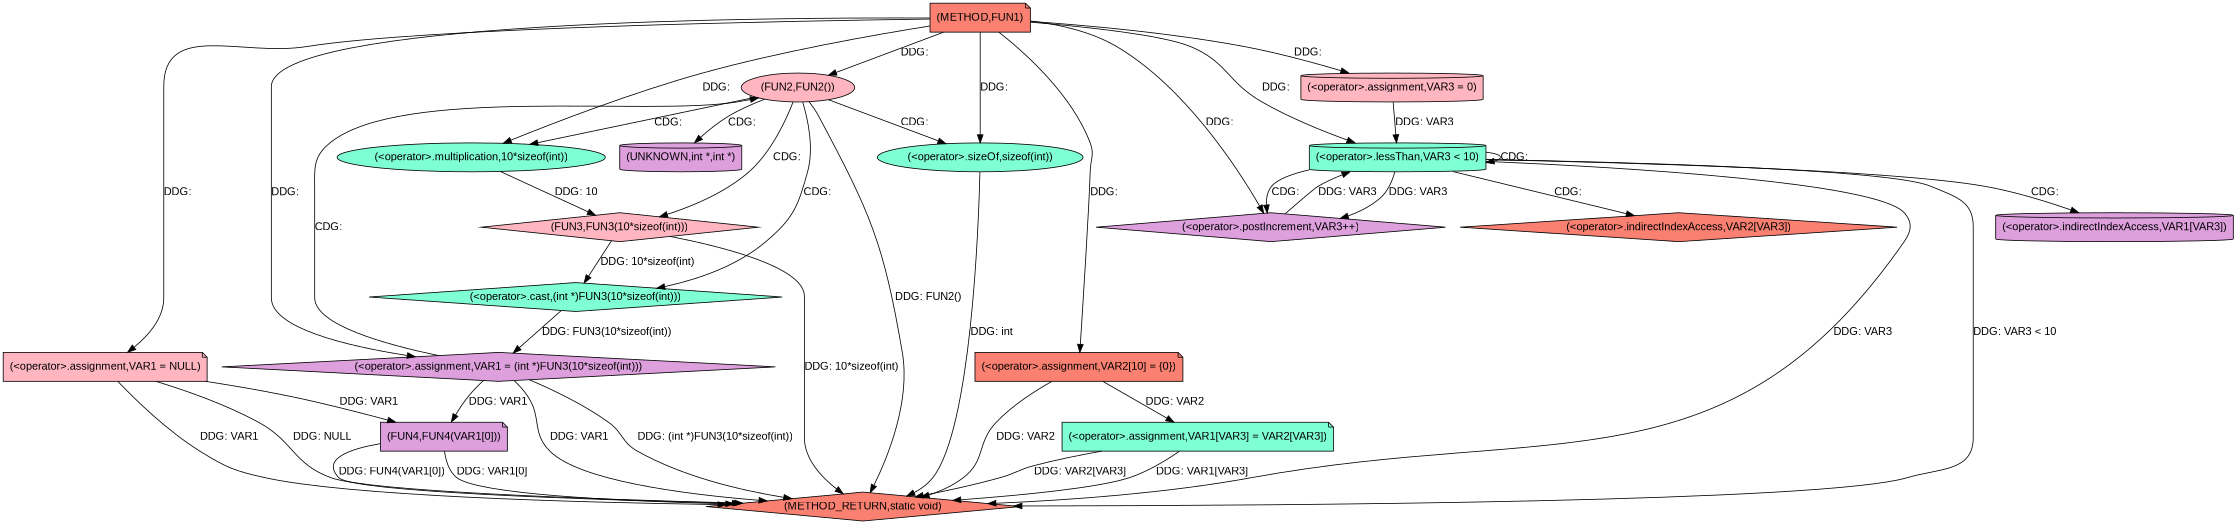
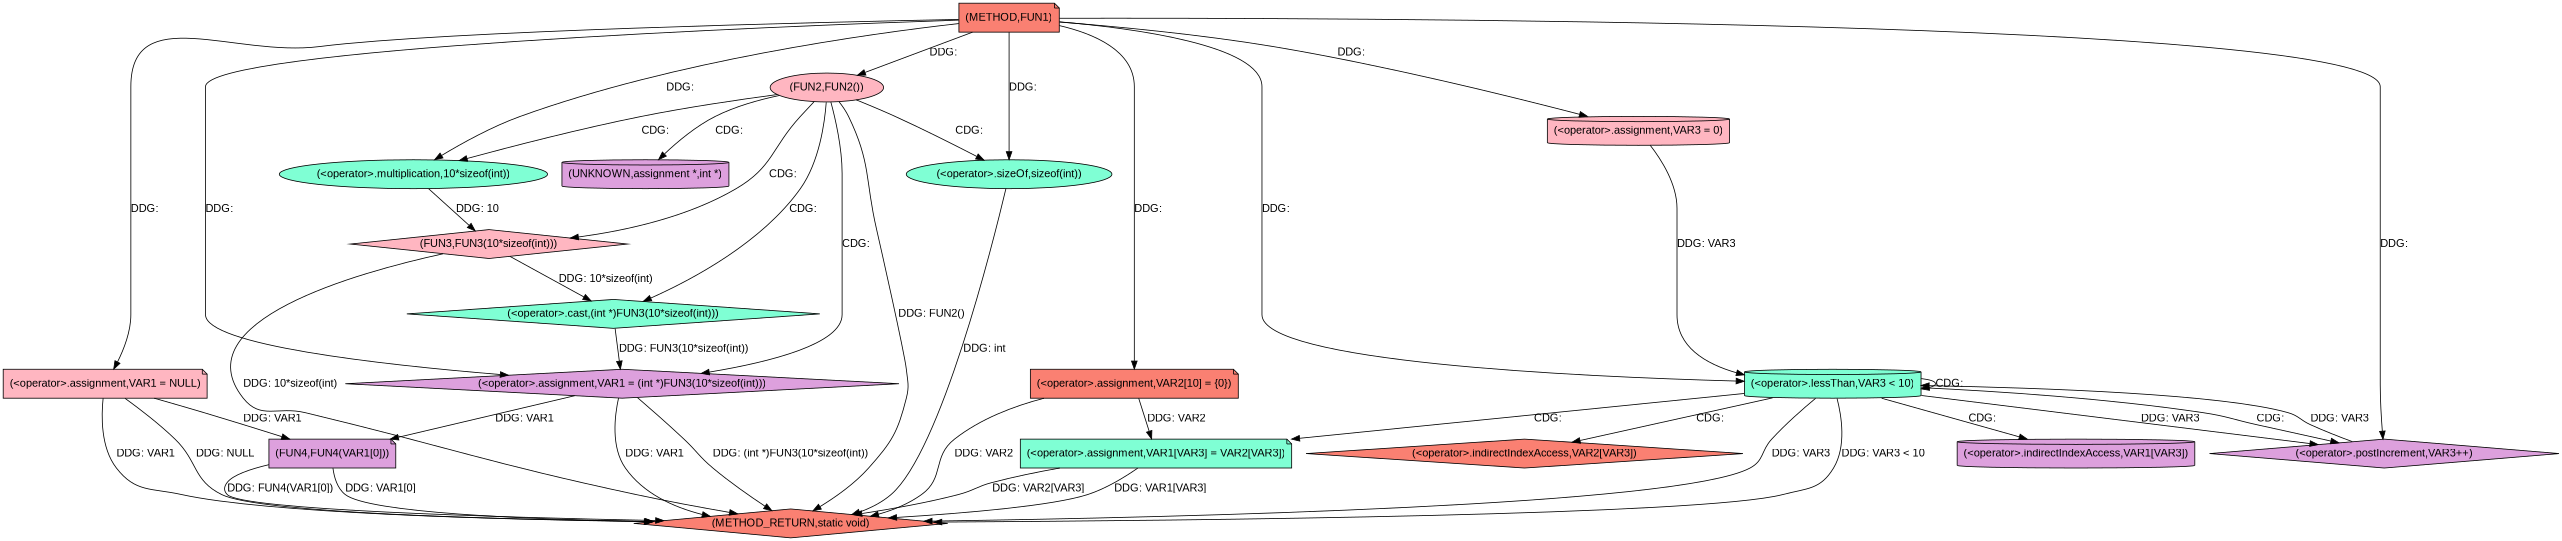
(387, 120) -> (842, 283)
(681, 157) -> (645, 174)
none -> (1522, 416)
